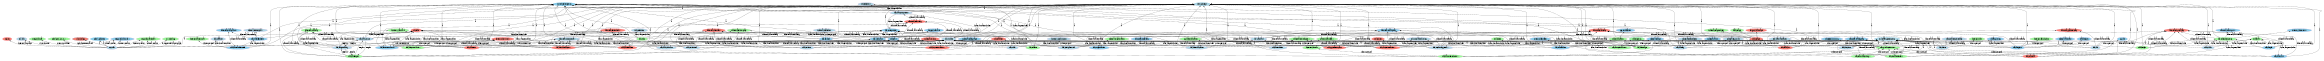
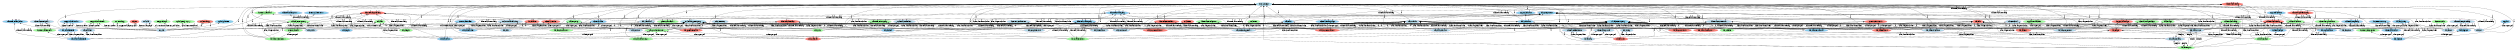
(908, 18) -> (2177, 19)
(1780, 39) -> (1627, 30)
(413, 48) -> (1680, 30)
